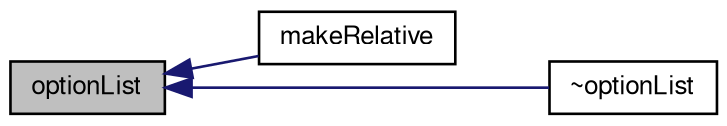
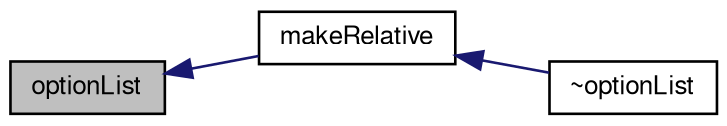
(370, 88) -> (516, 67)
